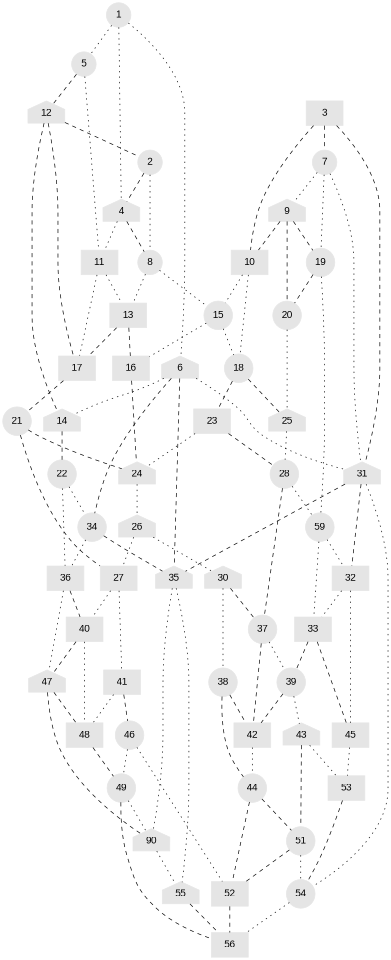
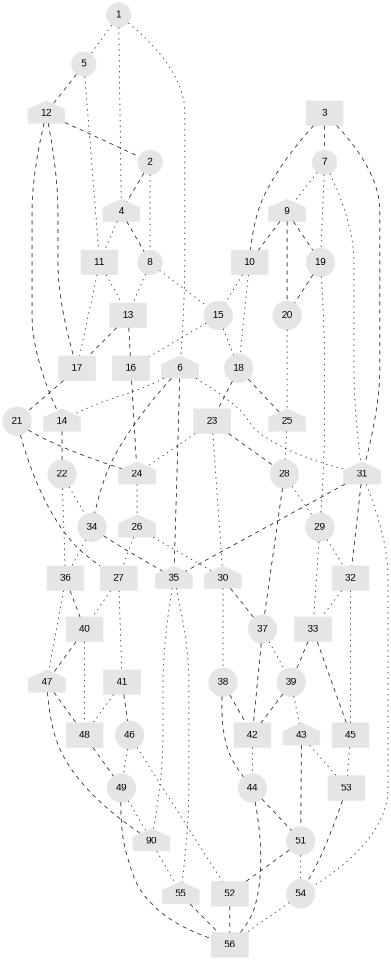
none -> (218, 500)
(320, 527) -> (320, 527)
(241, 842) -> (261, 863)
